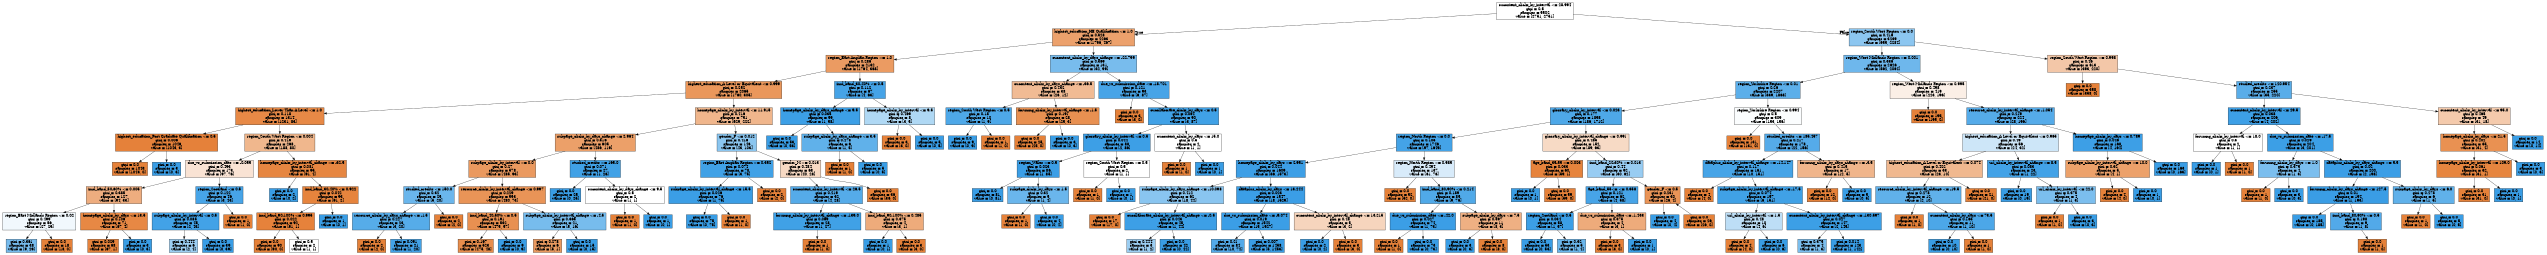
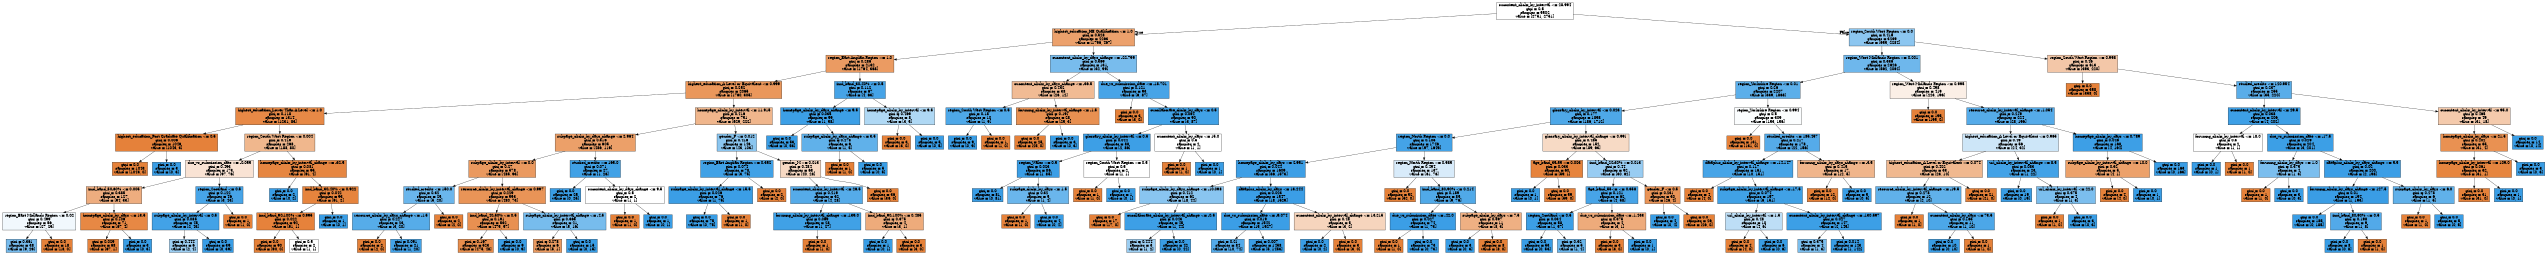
(1685, 210) -> (1680, 209)
none -> (2339, 246)
